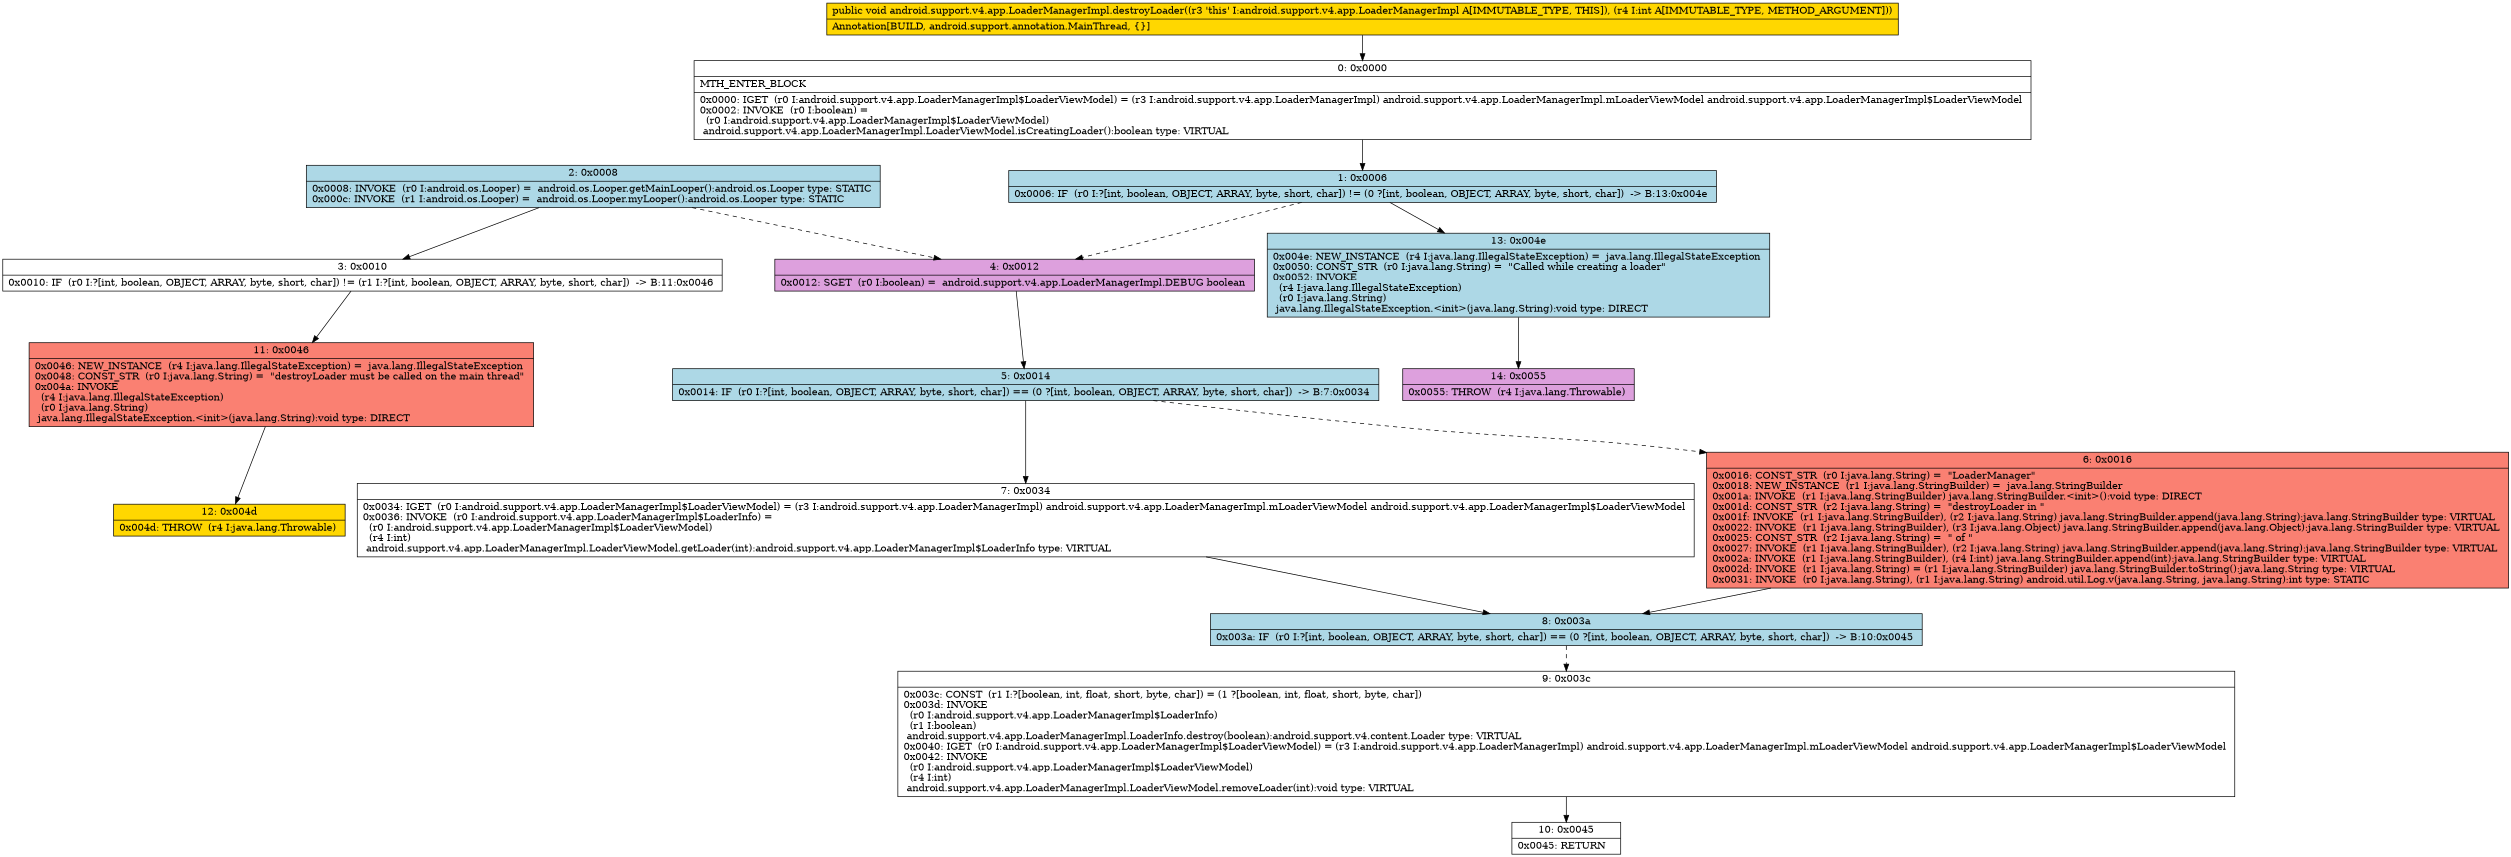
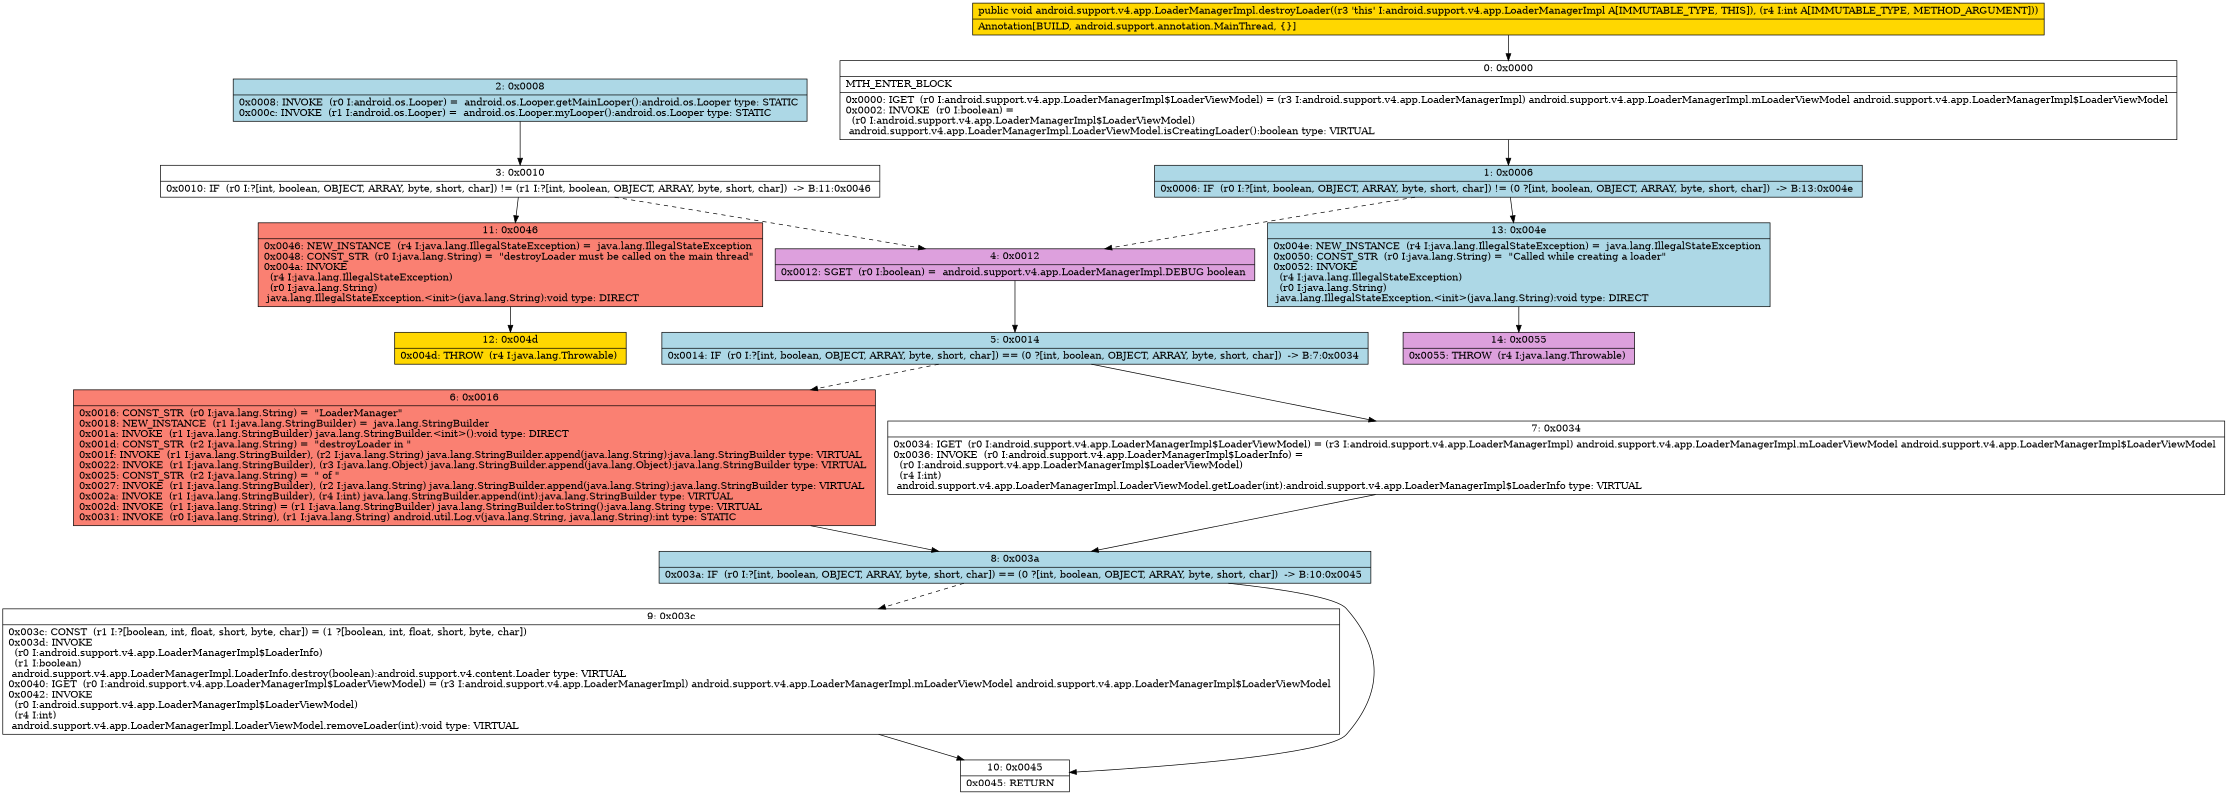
(813, 233) -> (767, 222)
none -> (1341, 737)
